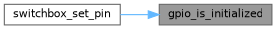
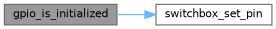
(134, 15) -> (131, 15)
